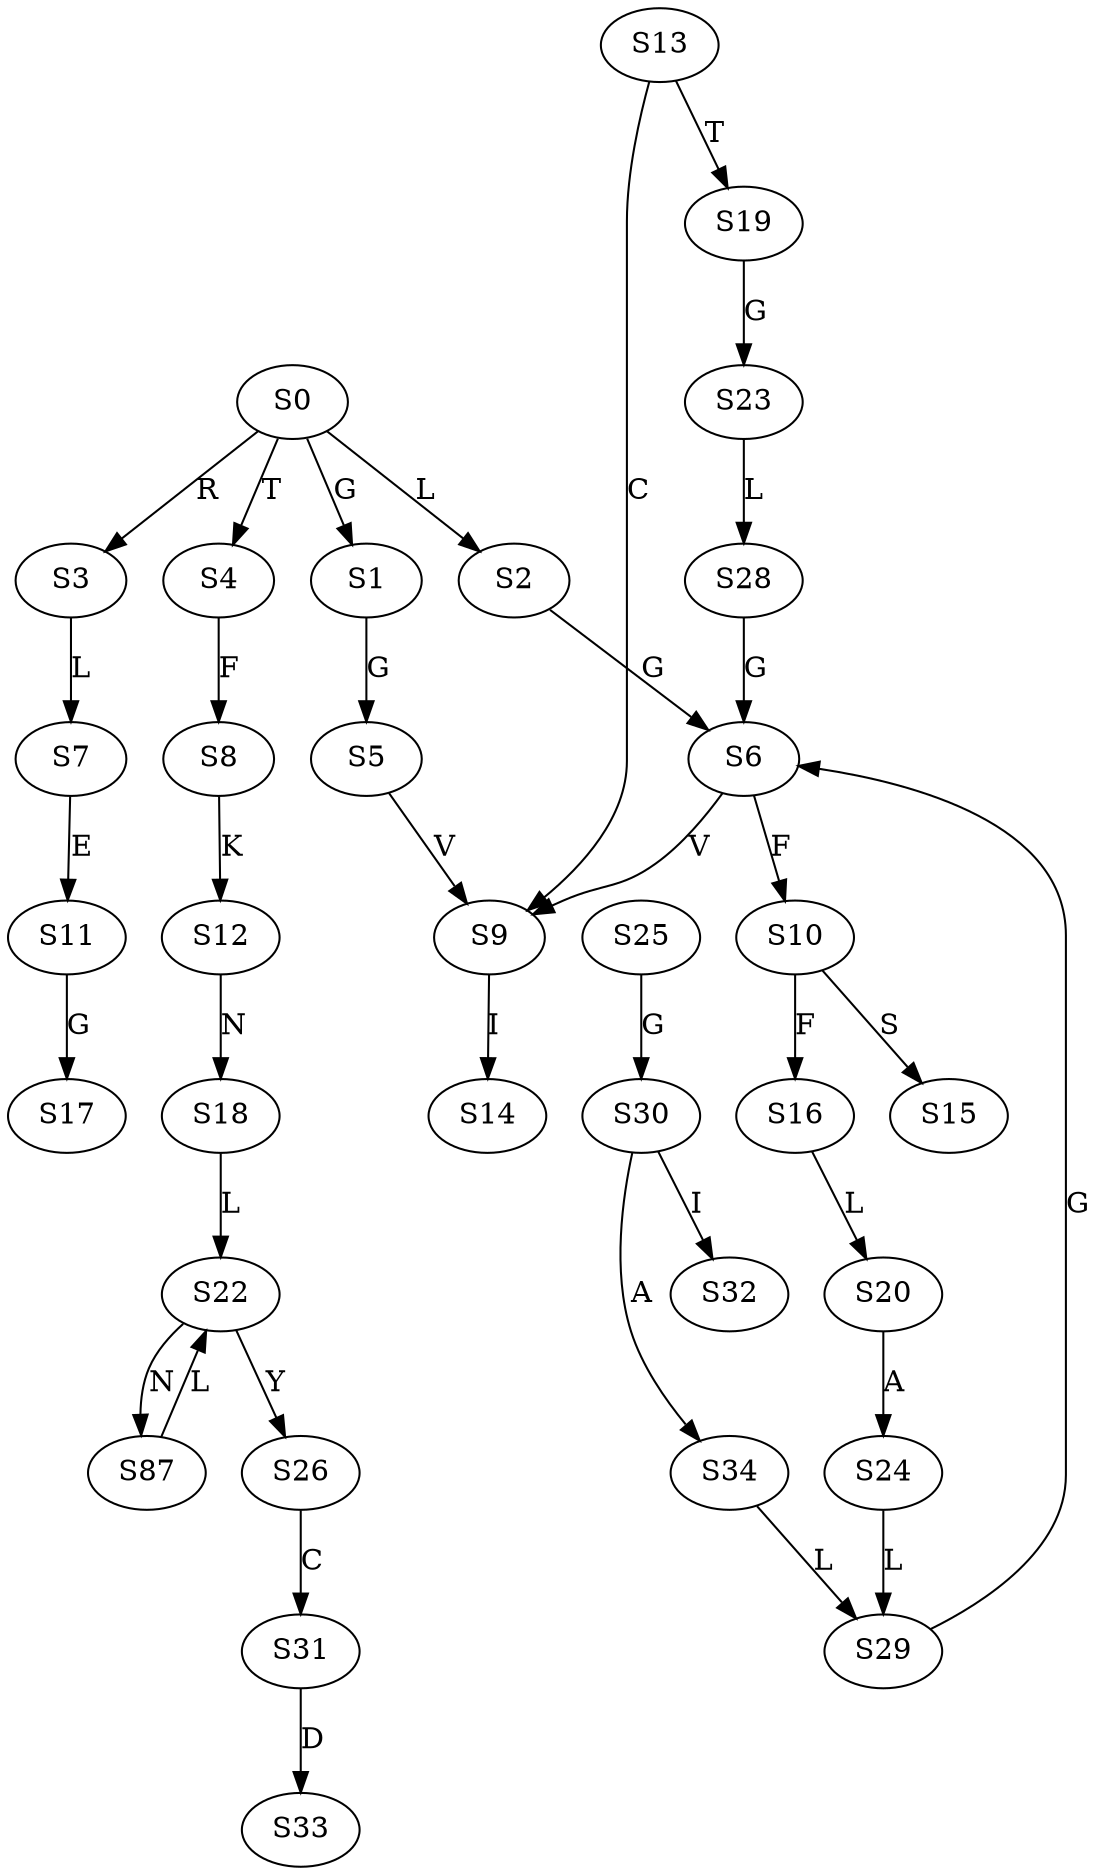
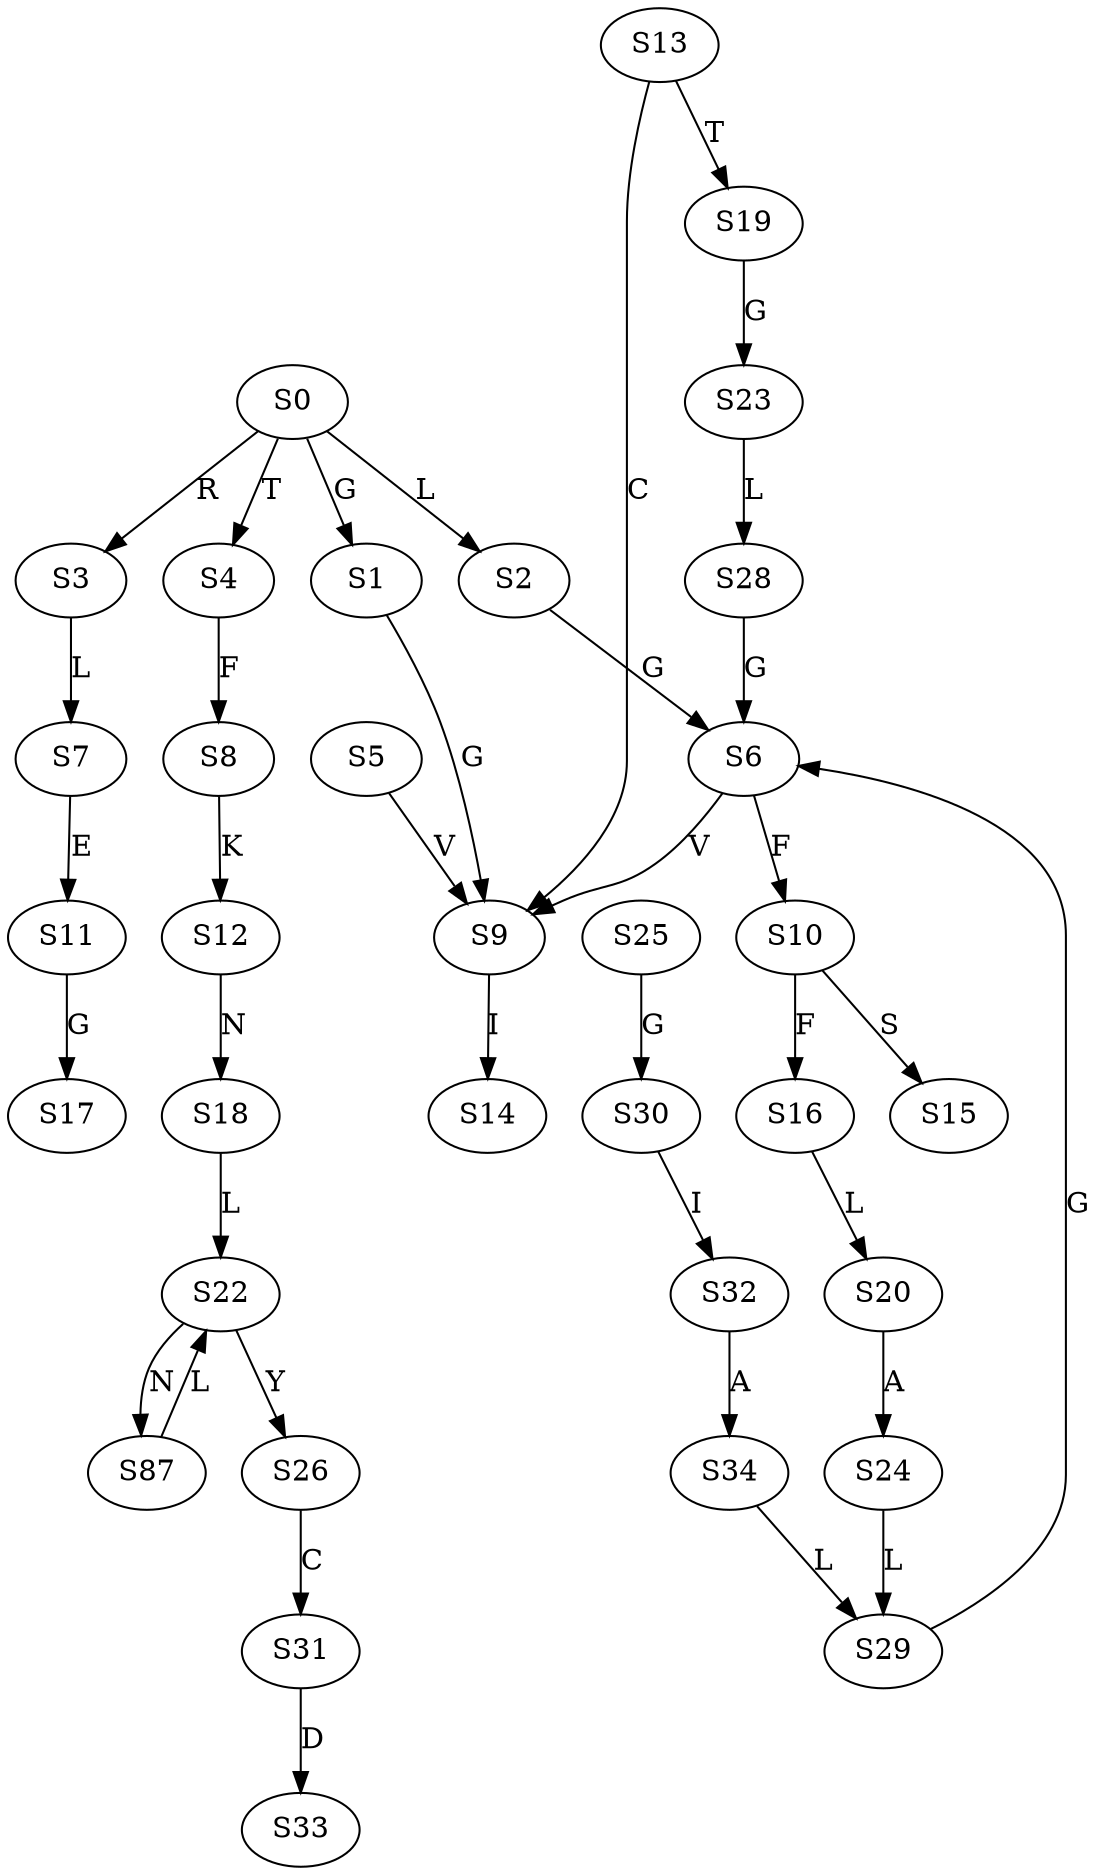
(366, 659) -> (447, 743)
(624, 1296) -> (729, 1373)
